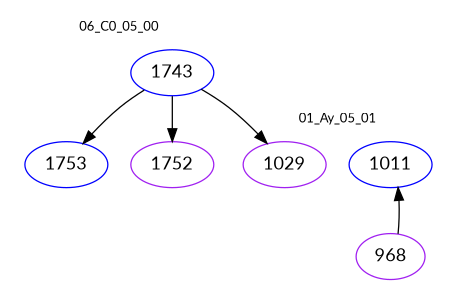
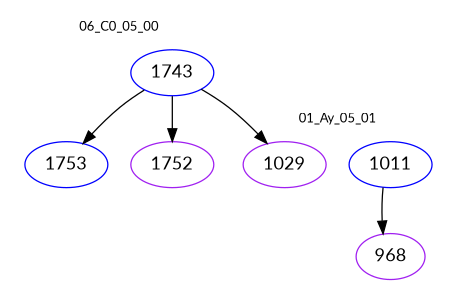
(399, 217) -> (382, 204)
